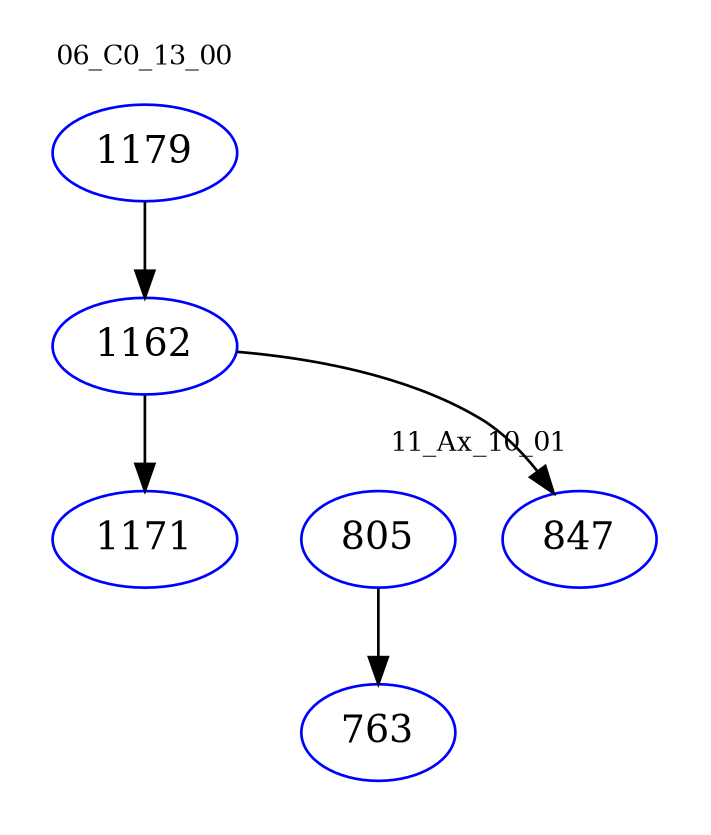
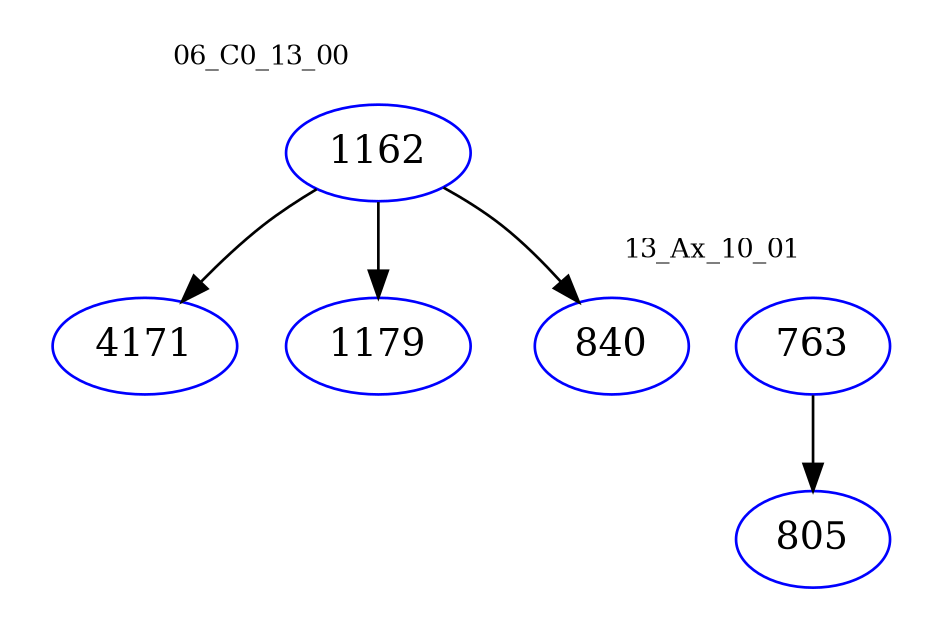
(145, 236) -> (378, 236)
(479, 444) -> (712, 251)
(145, 539) -> (145, 346)
(580, 539) -> (612, 346)
(378, 623) -> (813, 430)
